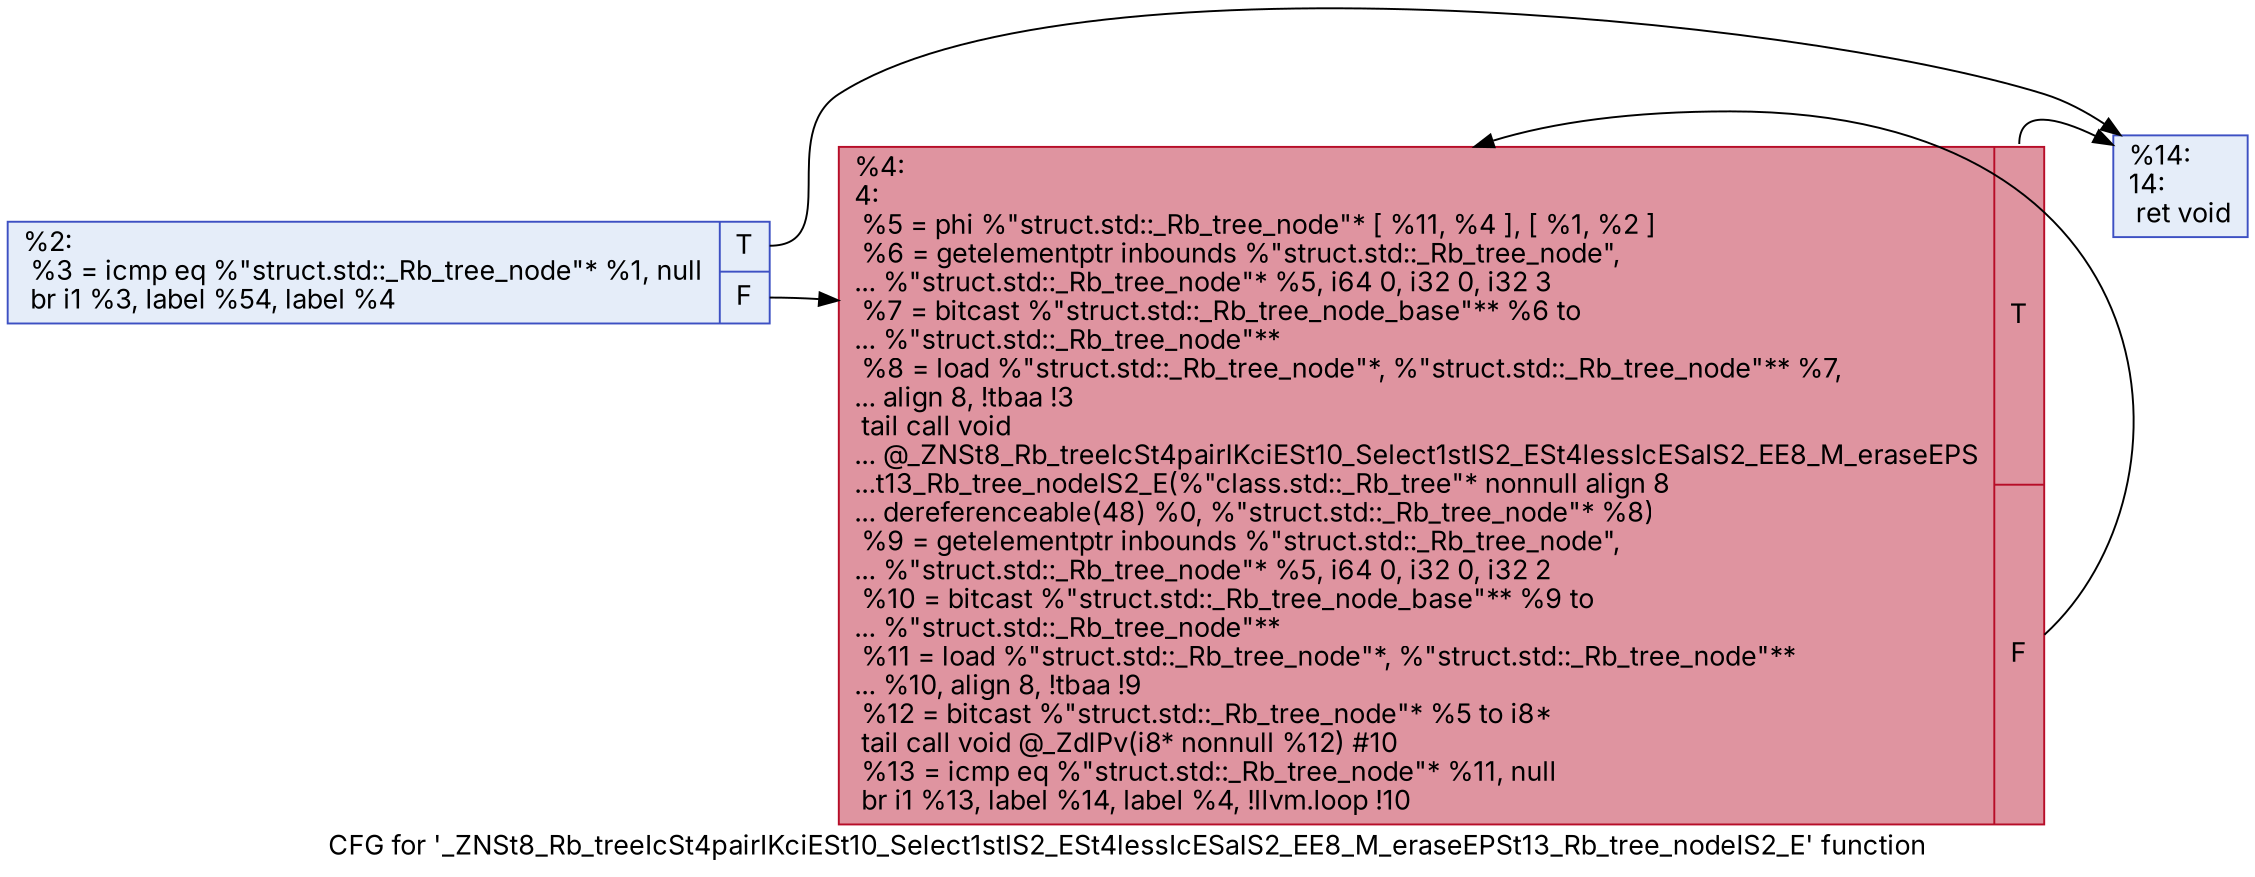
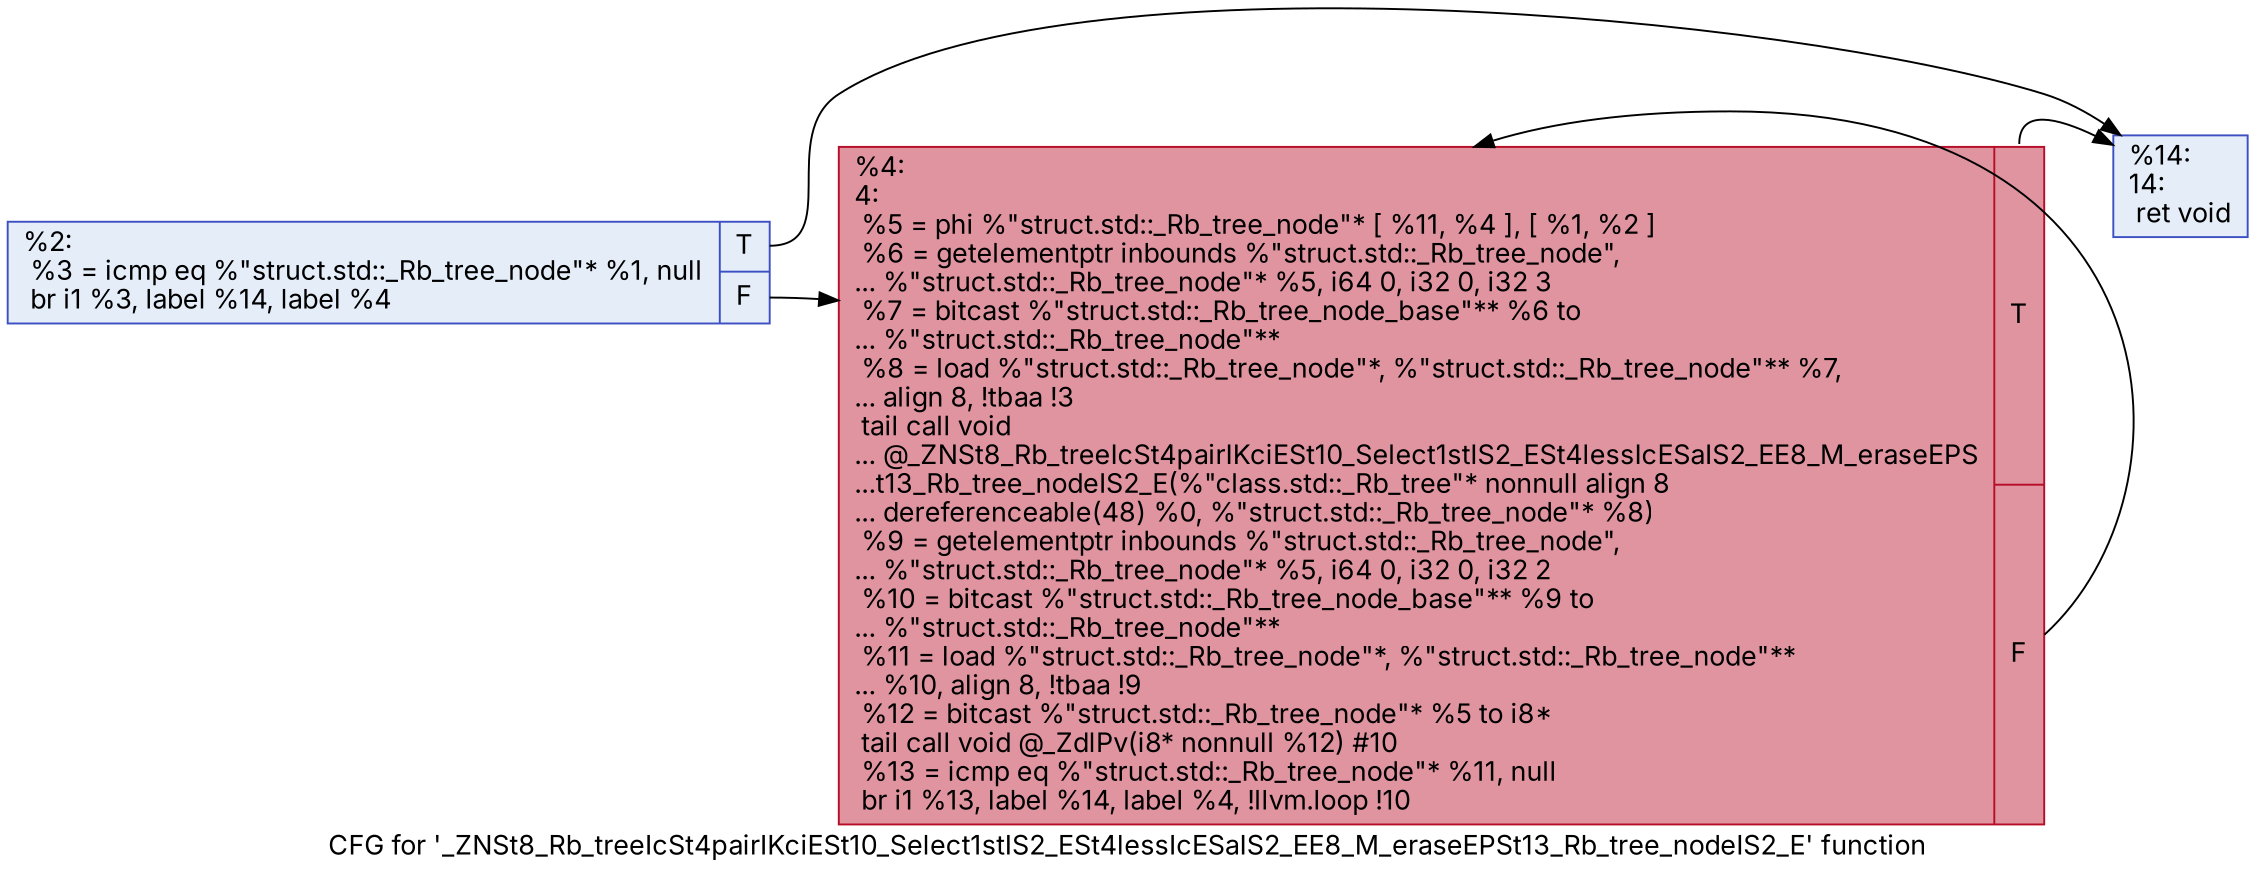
(210, 300) -> (208, 300)
